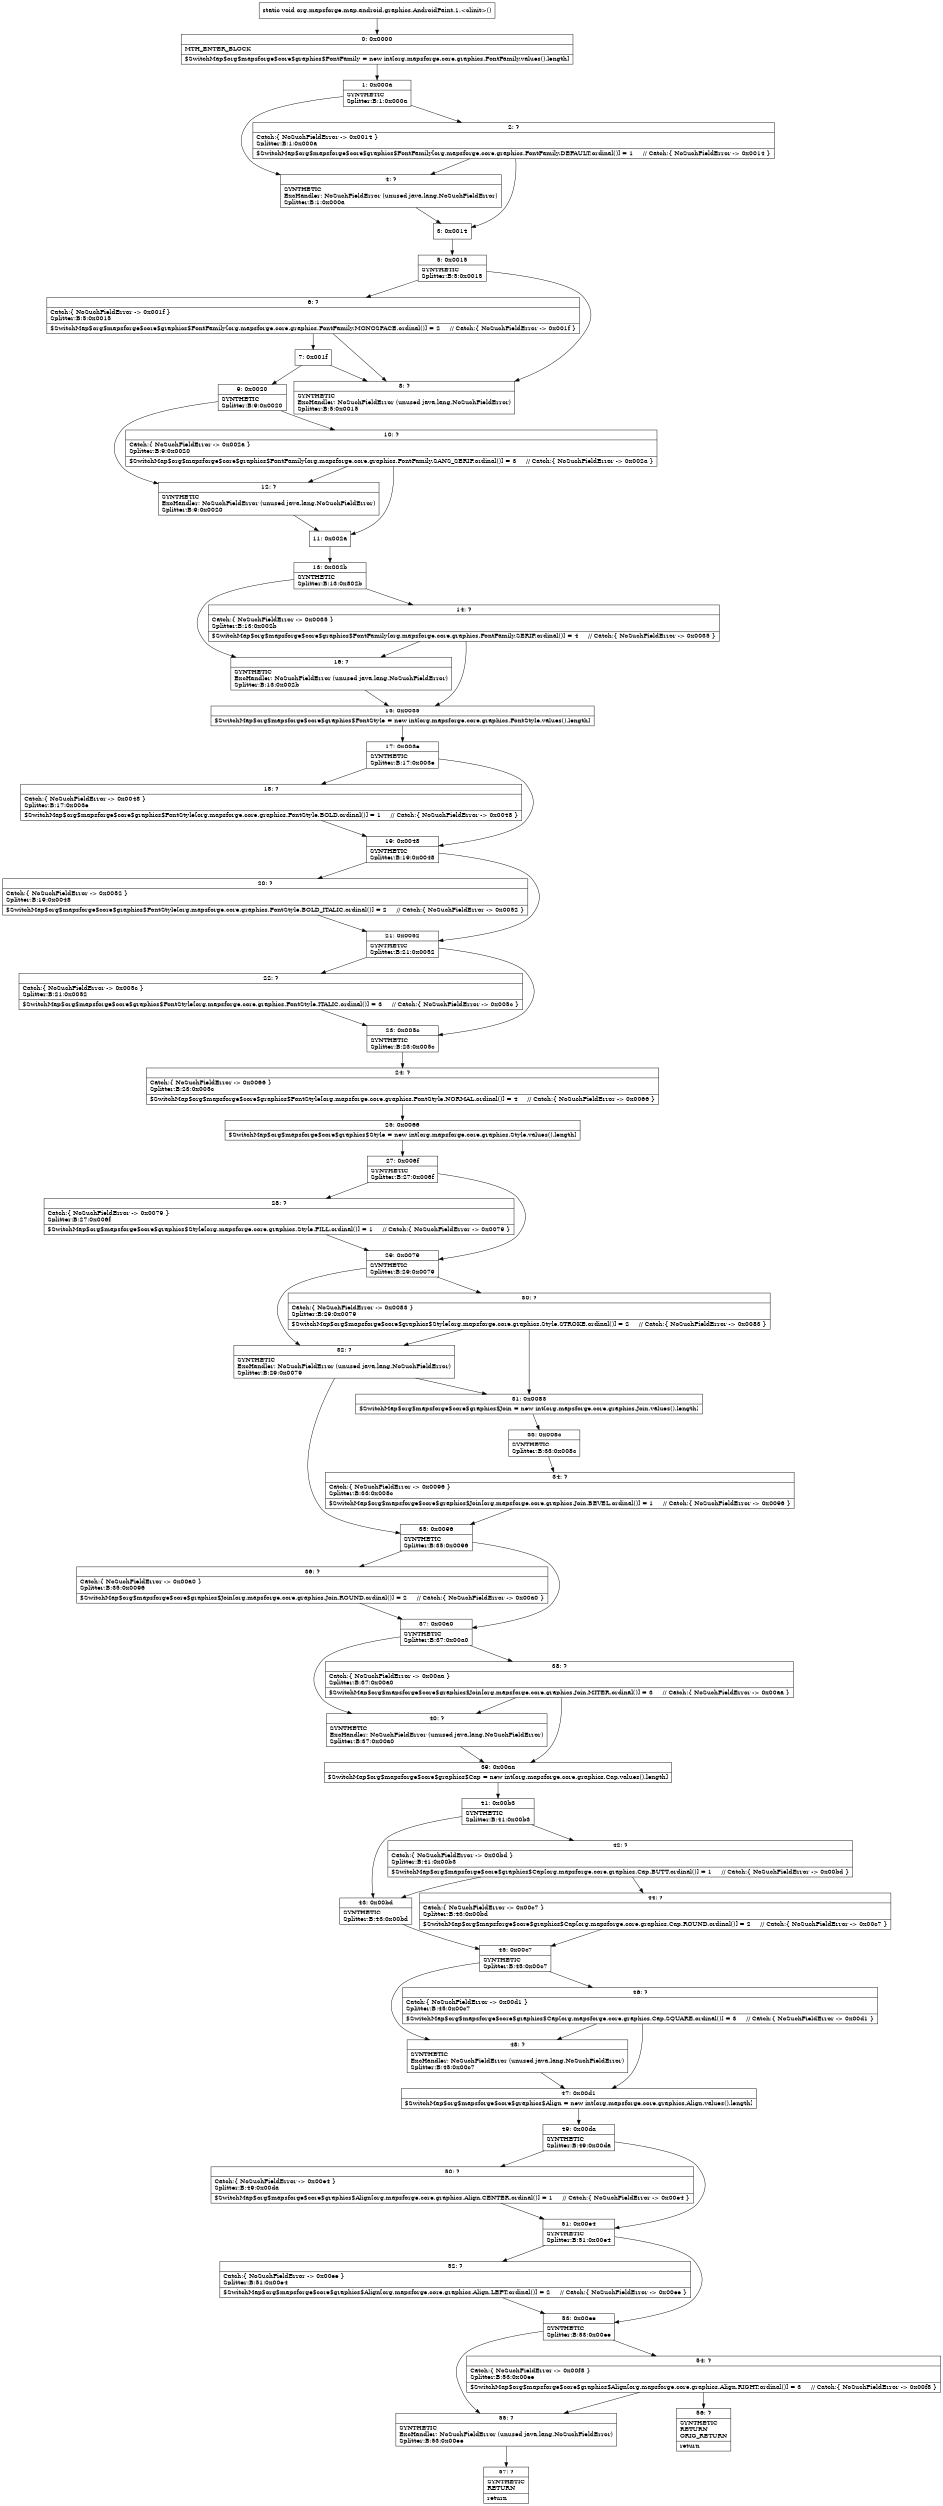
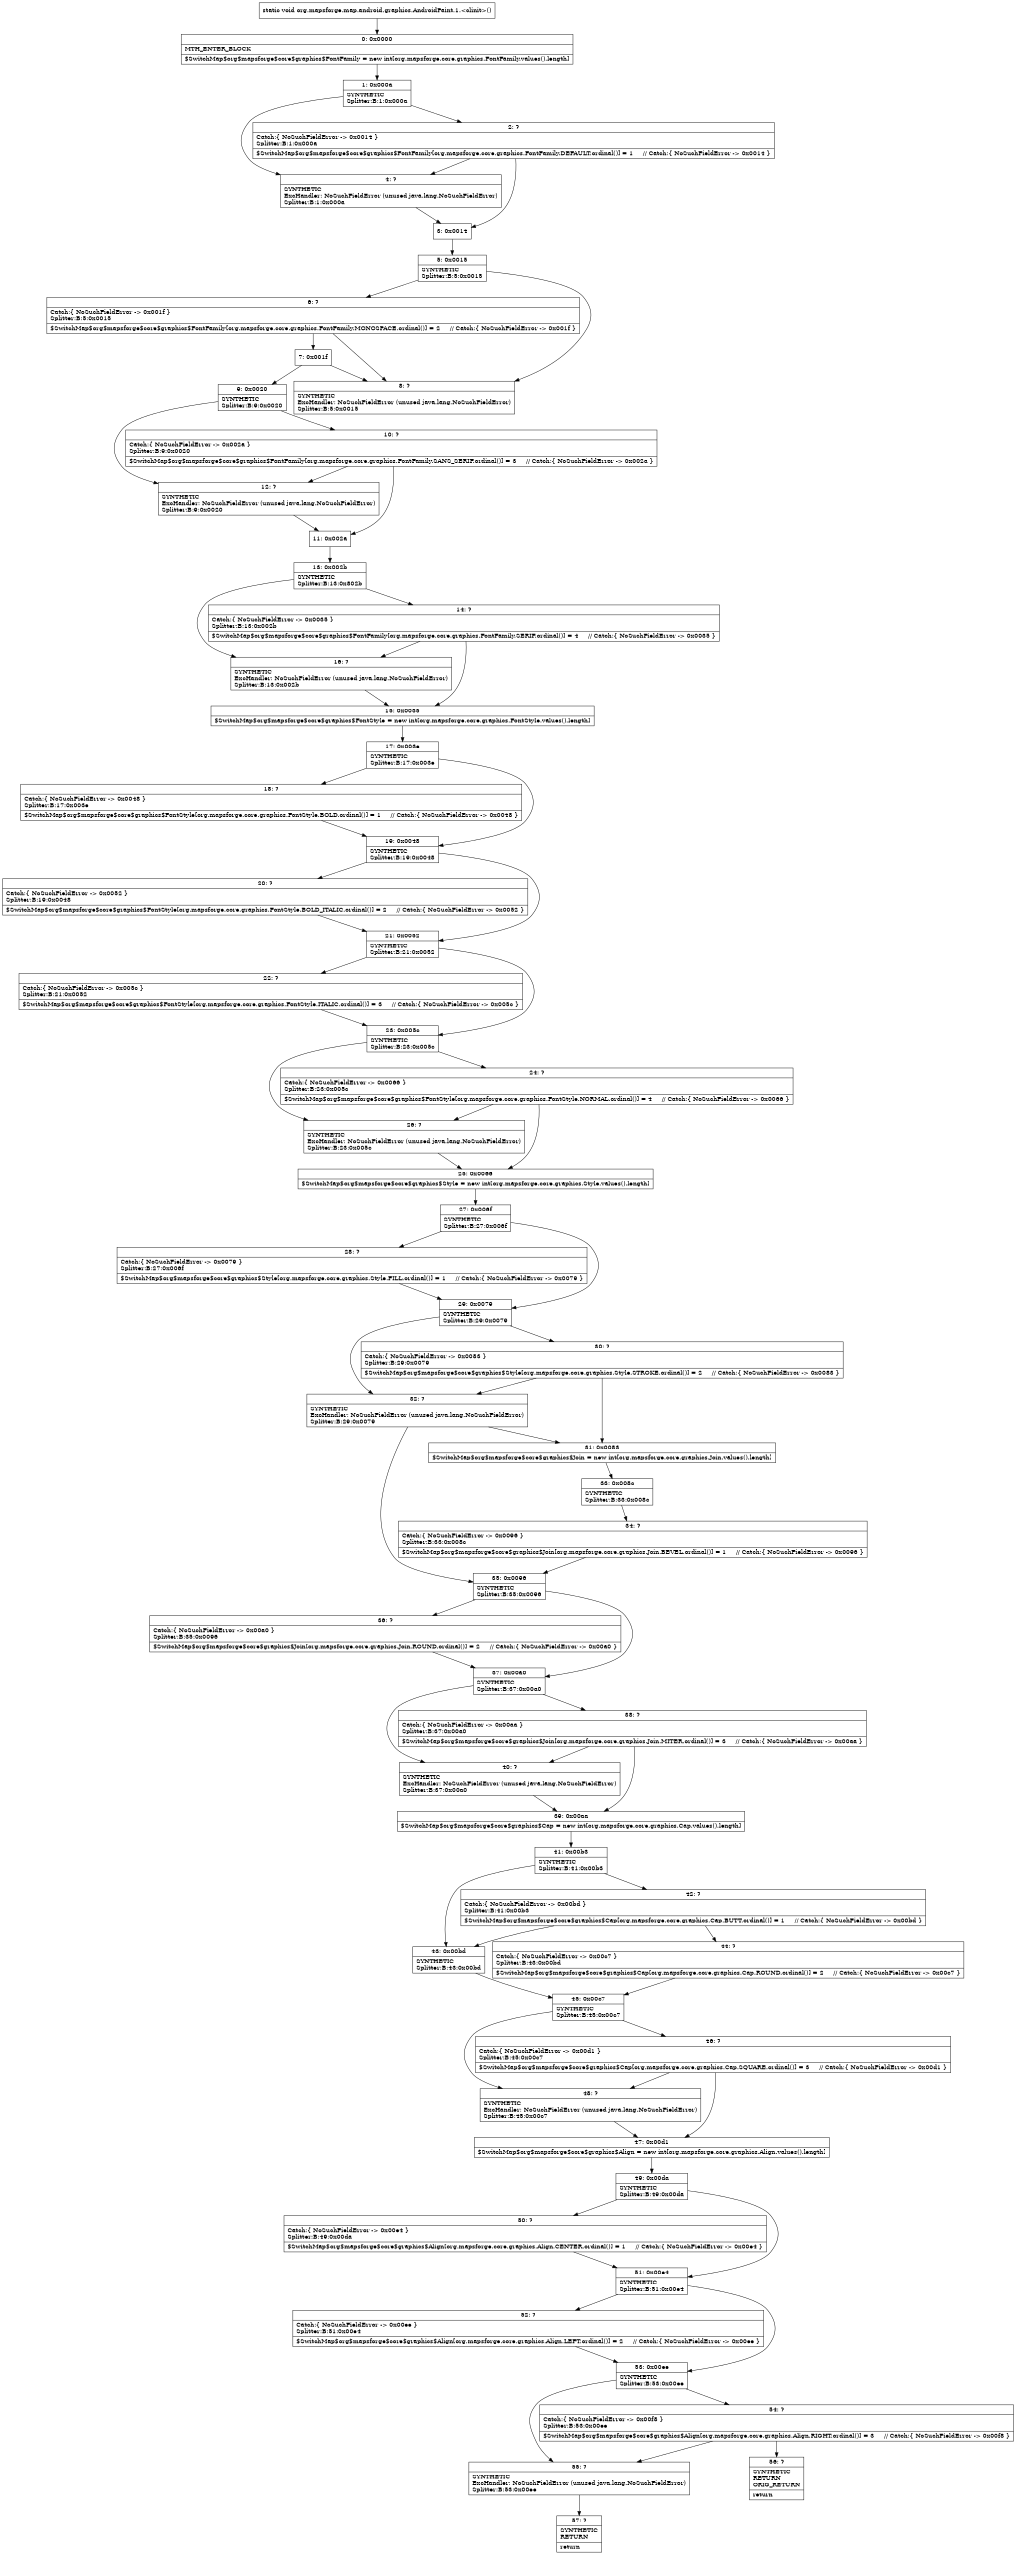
none -> (414, 1137)
